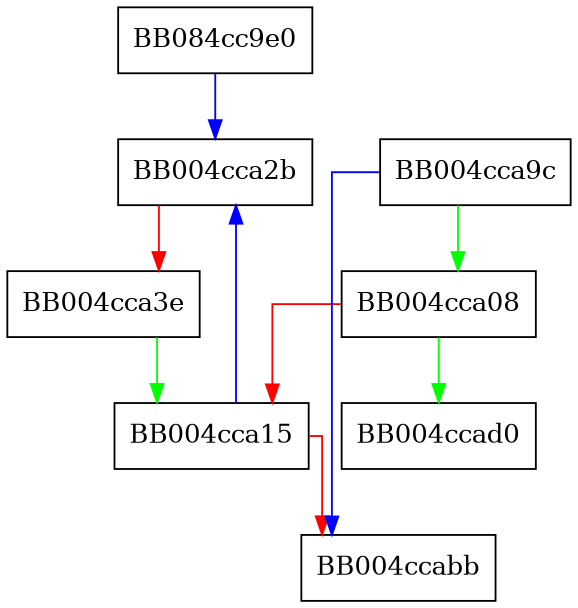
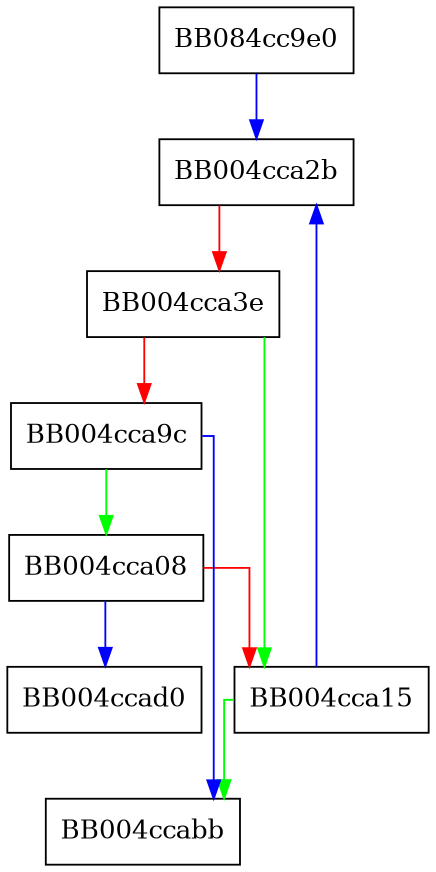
none -> (144, 361)
(439, 361) -> (105, 624)
(322, 470) -> (224, 735)
